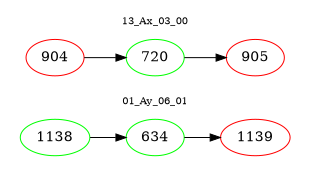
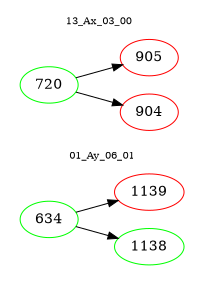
(100, 58) -> (94, 97)
(103, 138) -> (92, 231)
